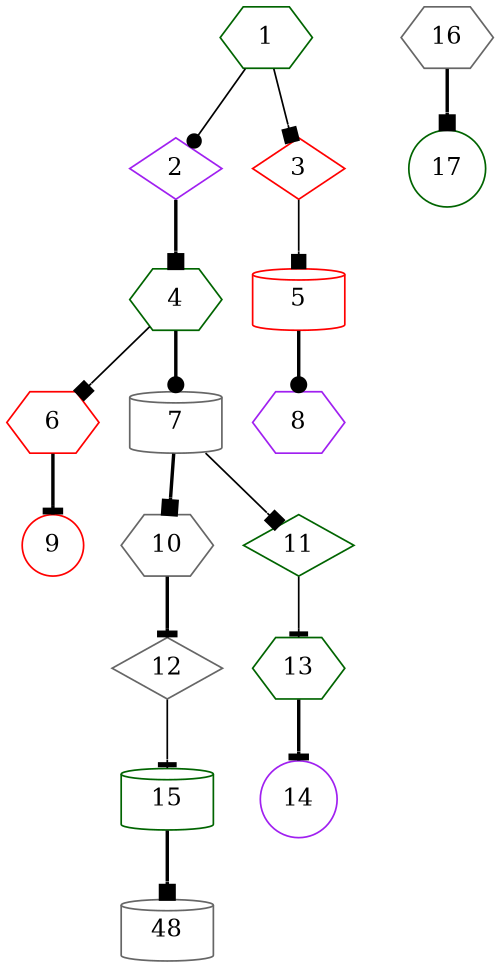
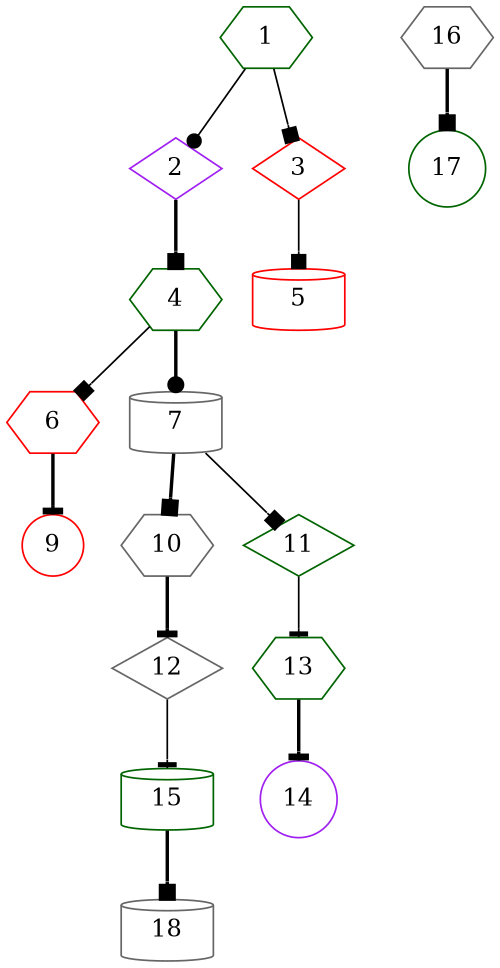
(299, 422) -> none
(167, 930) -> (167, 930)
